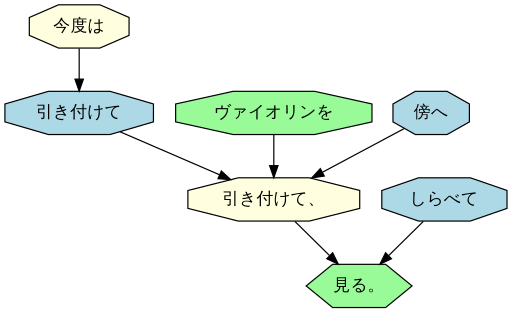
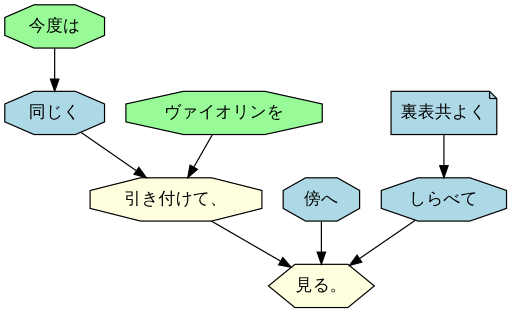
(79, 26) -> (55, 26)
(79, 113) -> (55, 113)
none -> (444, 113)
(363, 150) -> (321, 237)
(359, 286) -> (321, 286)
